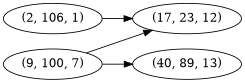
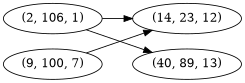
(187, 19) -> (187, 19)
(113, 64) -> (111, 38)
